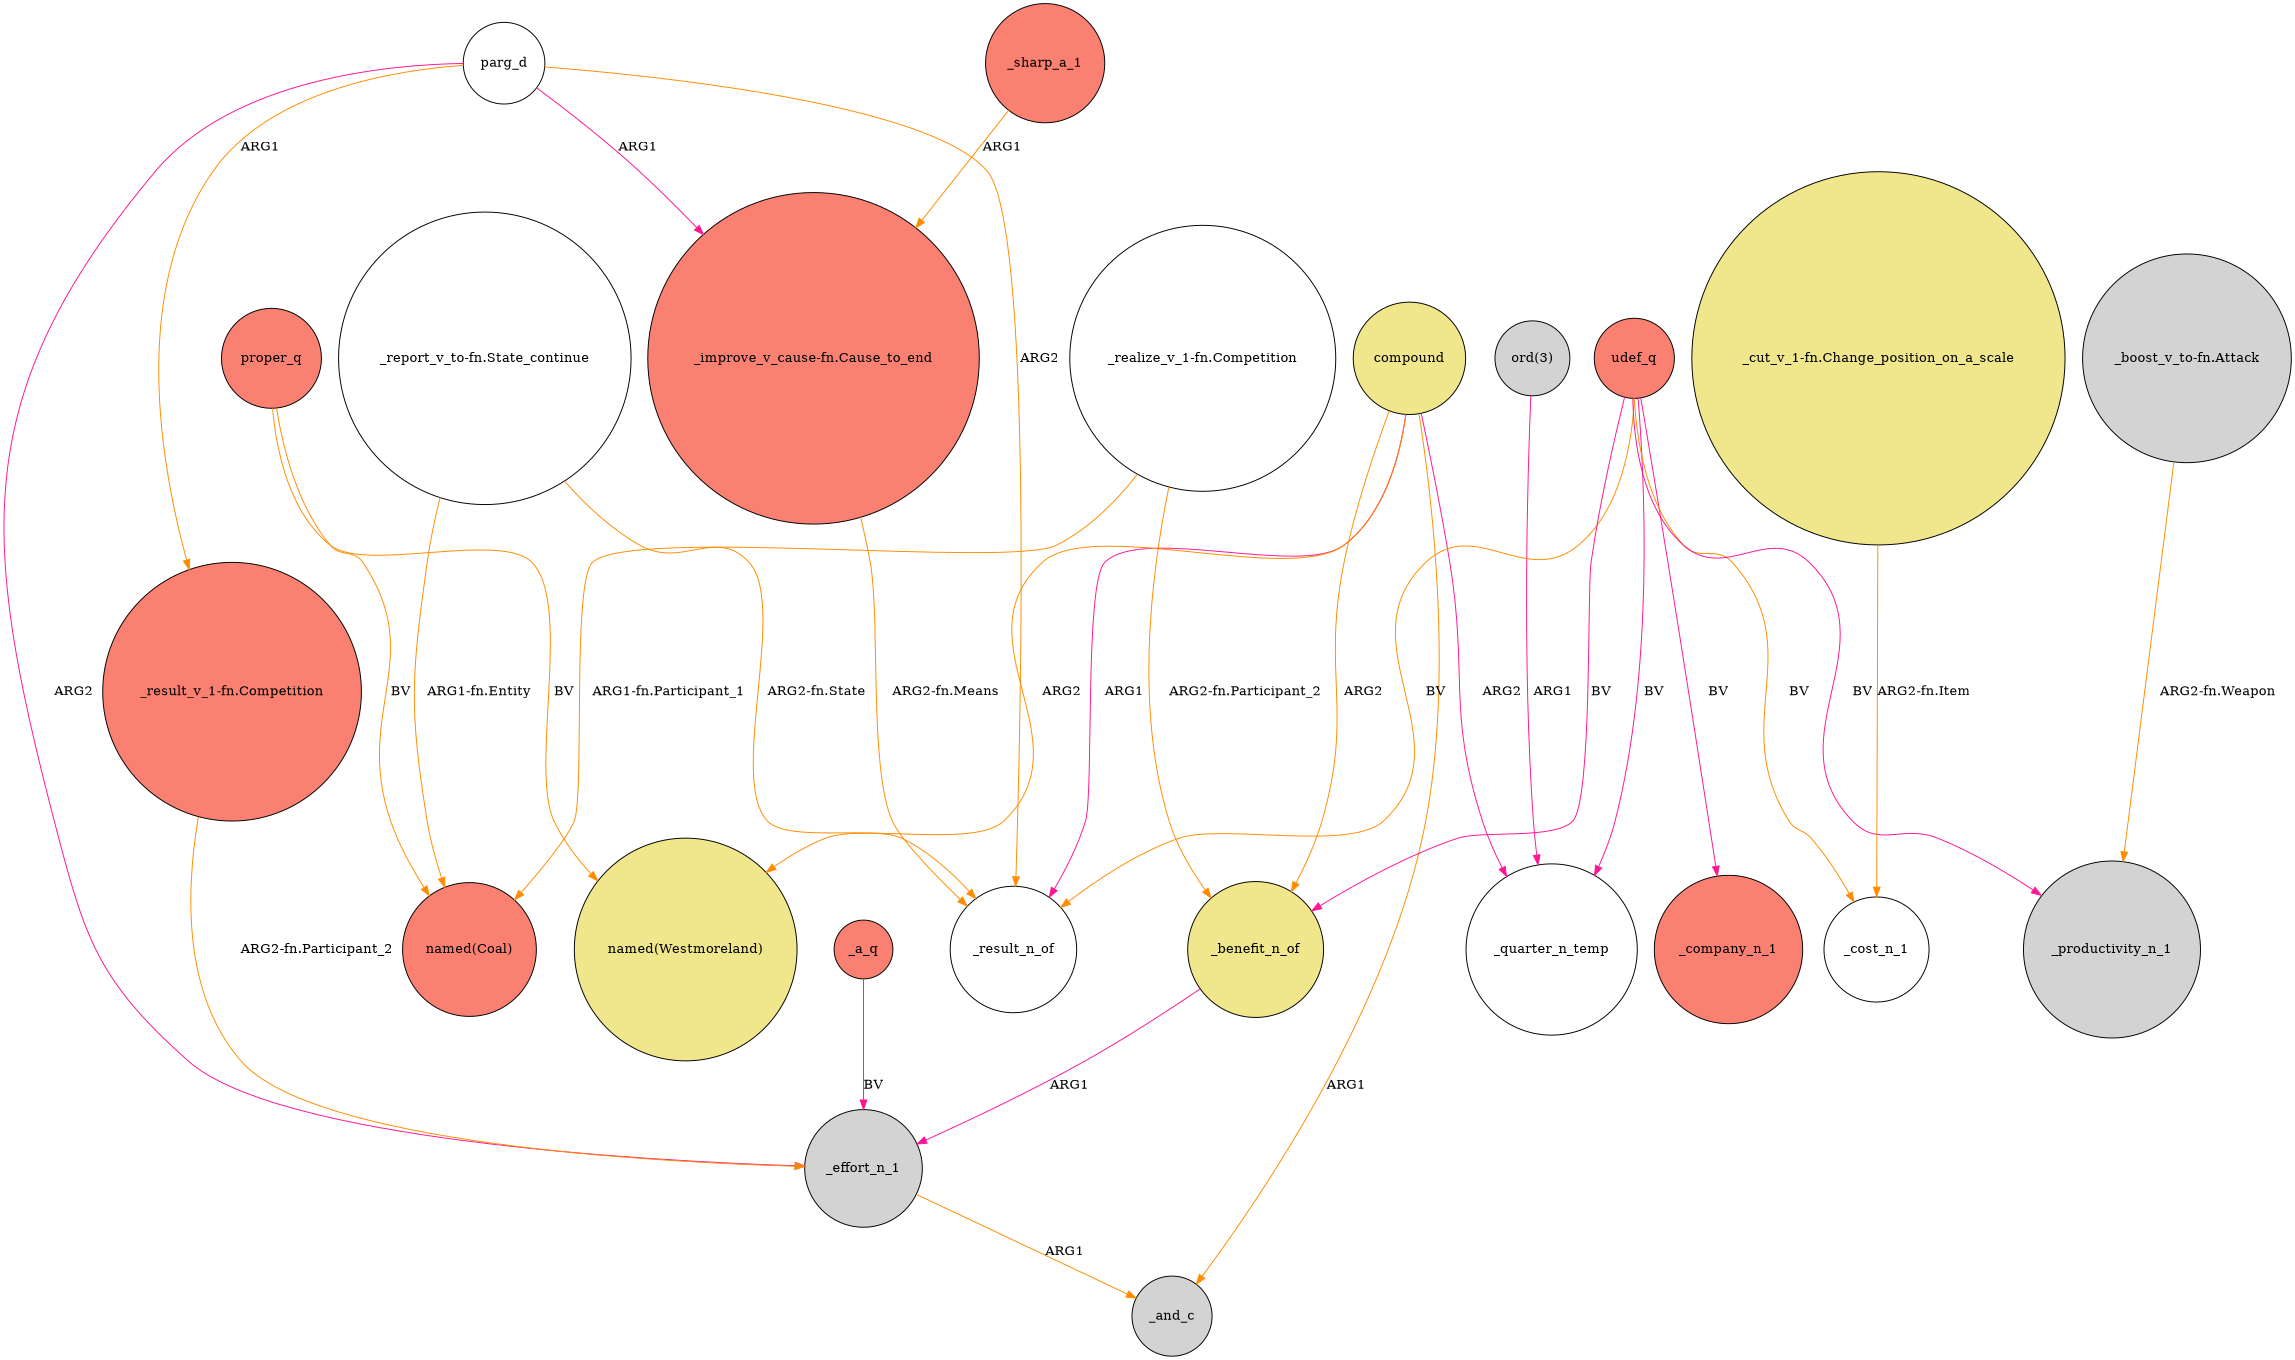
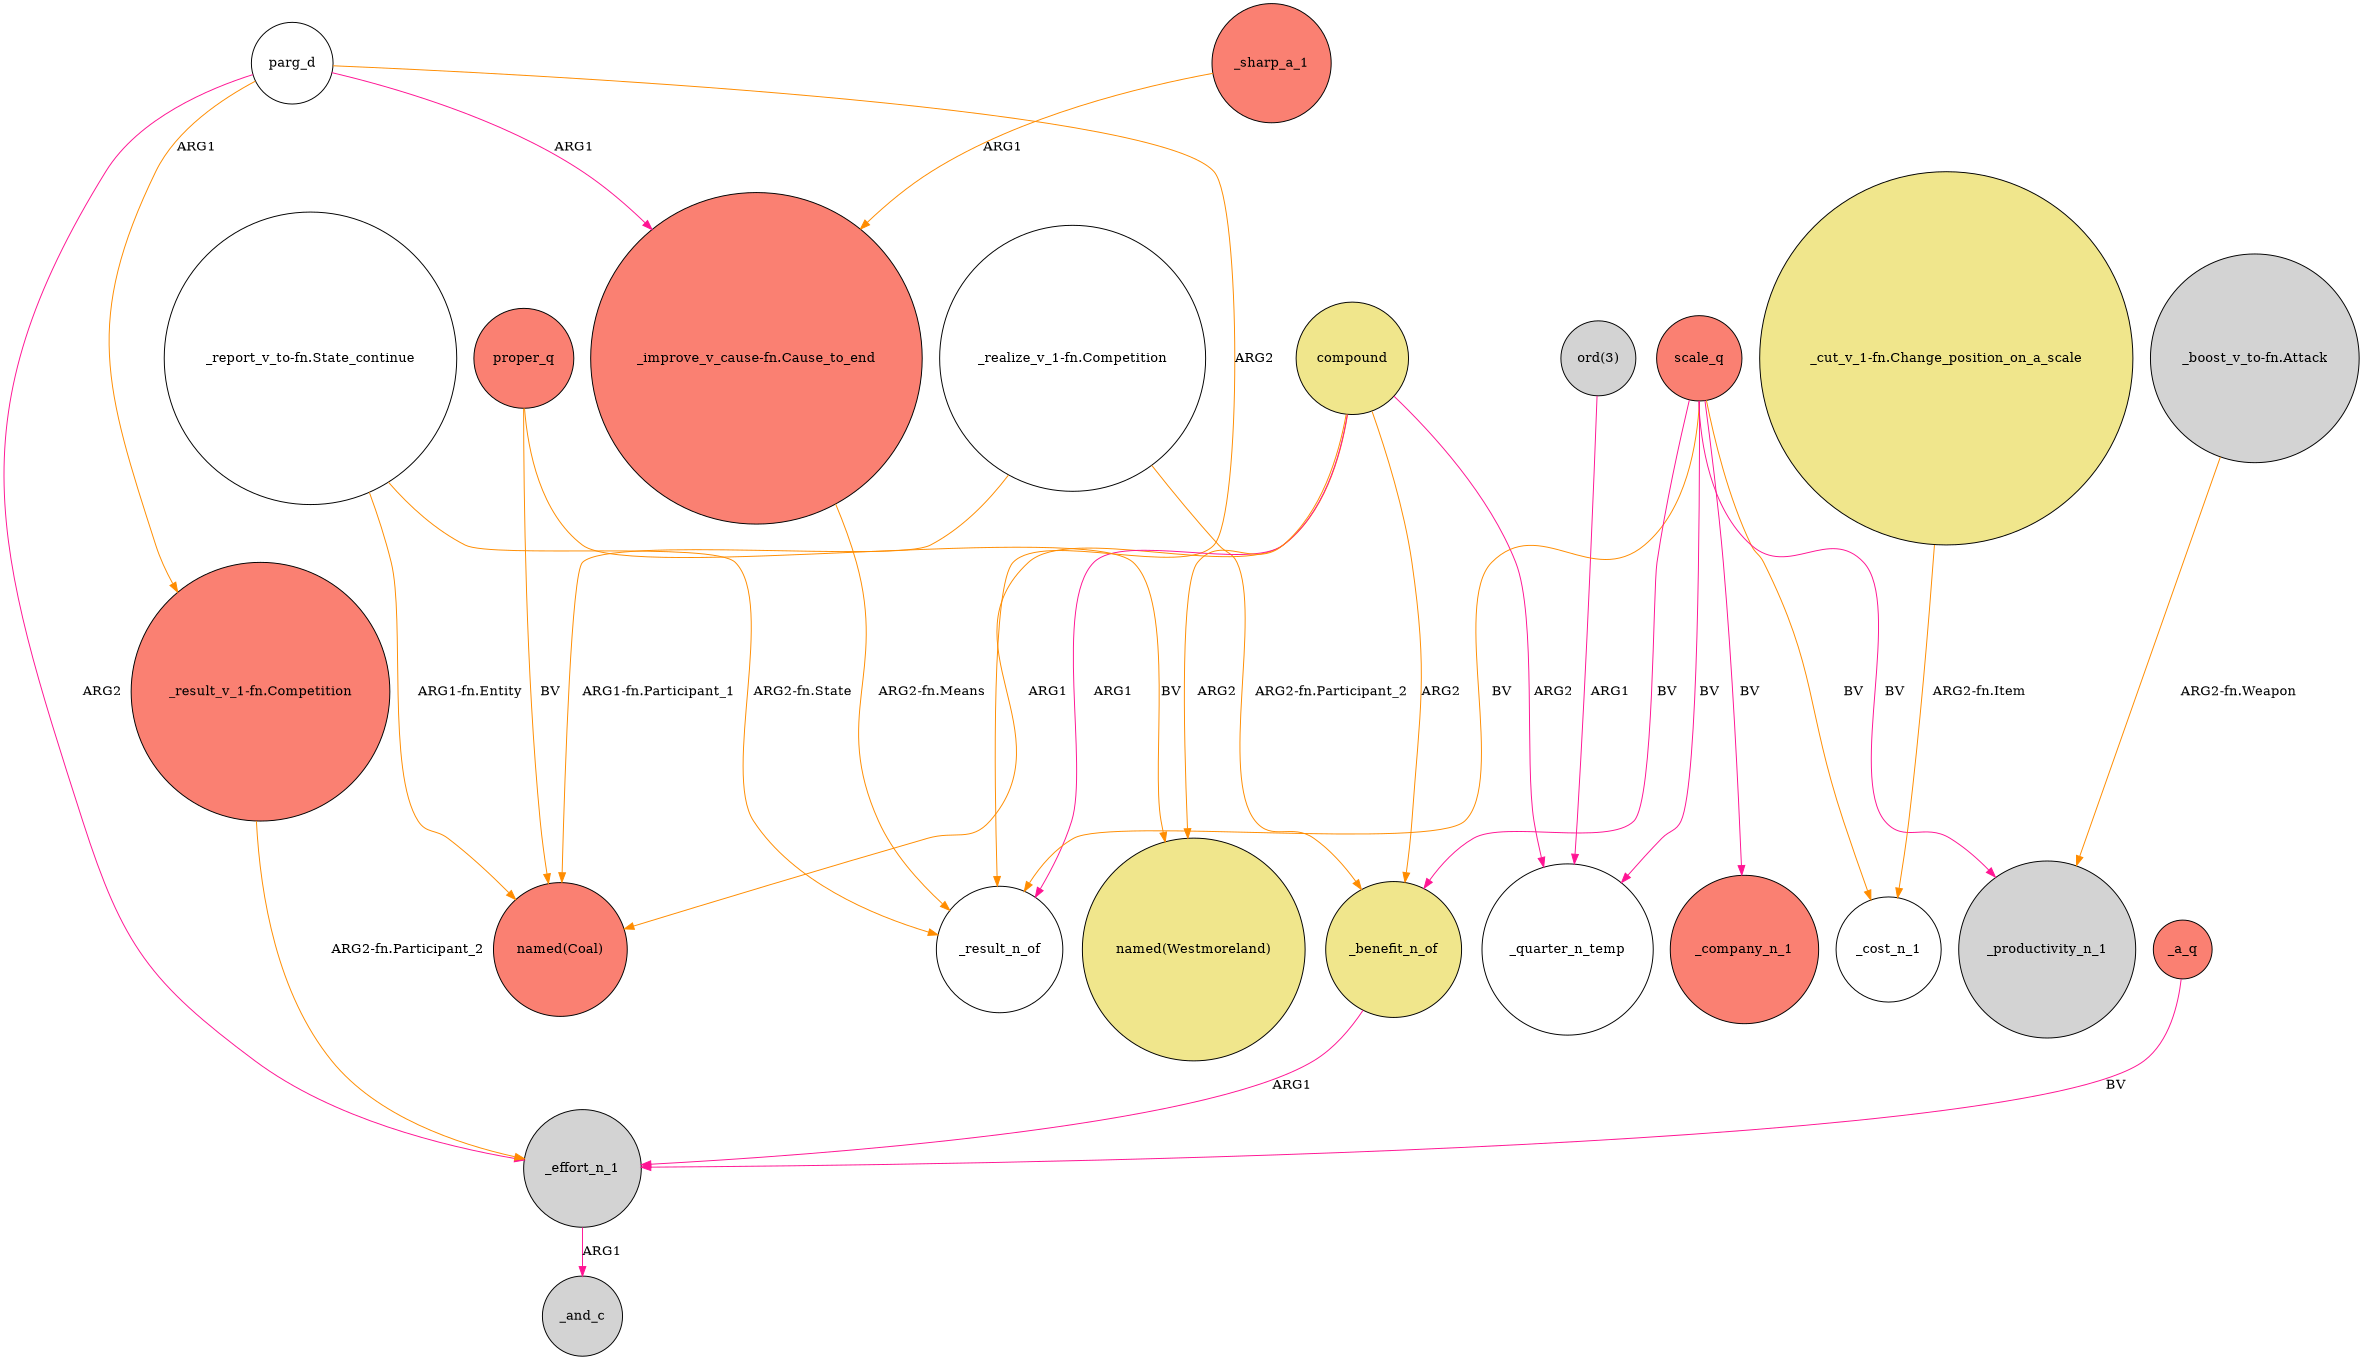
(1634, 358) -> (1699, 358)
(1413, 871) -> (1003, 674)
(1022, 1244) -> (582, 1247)
